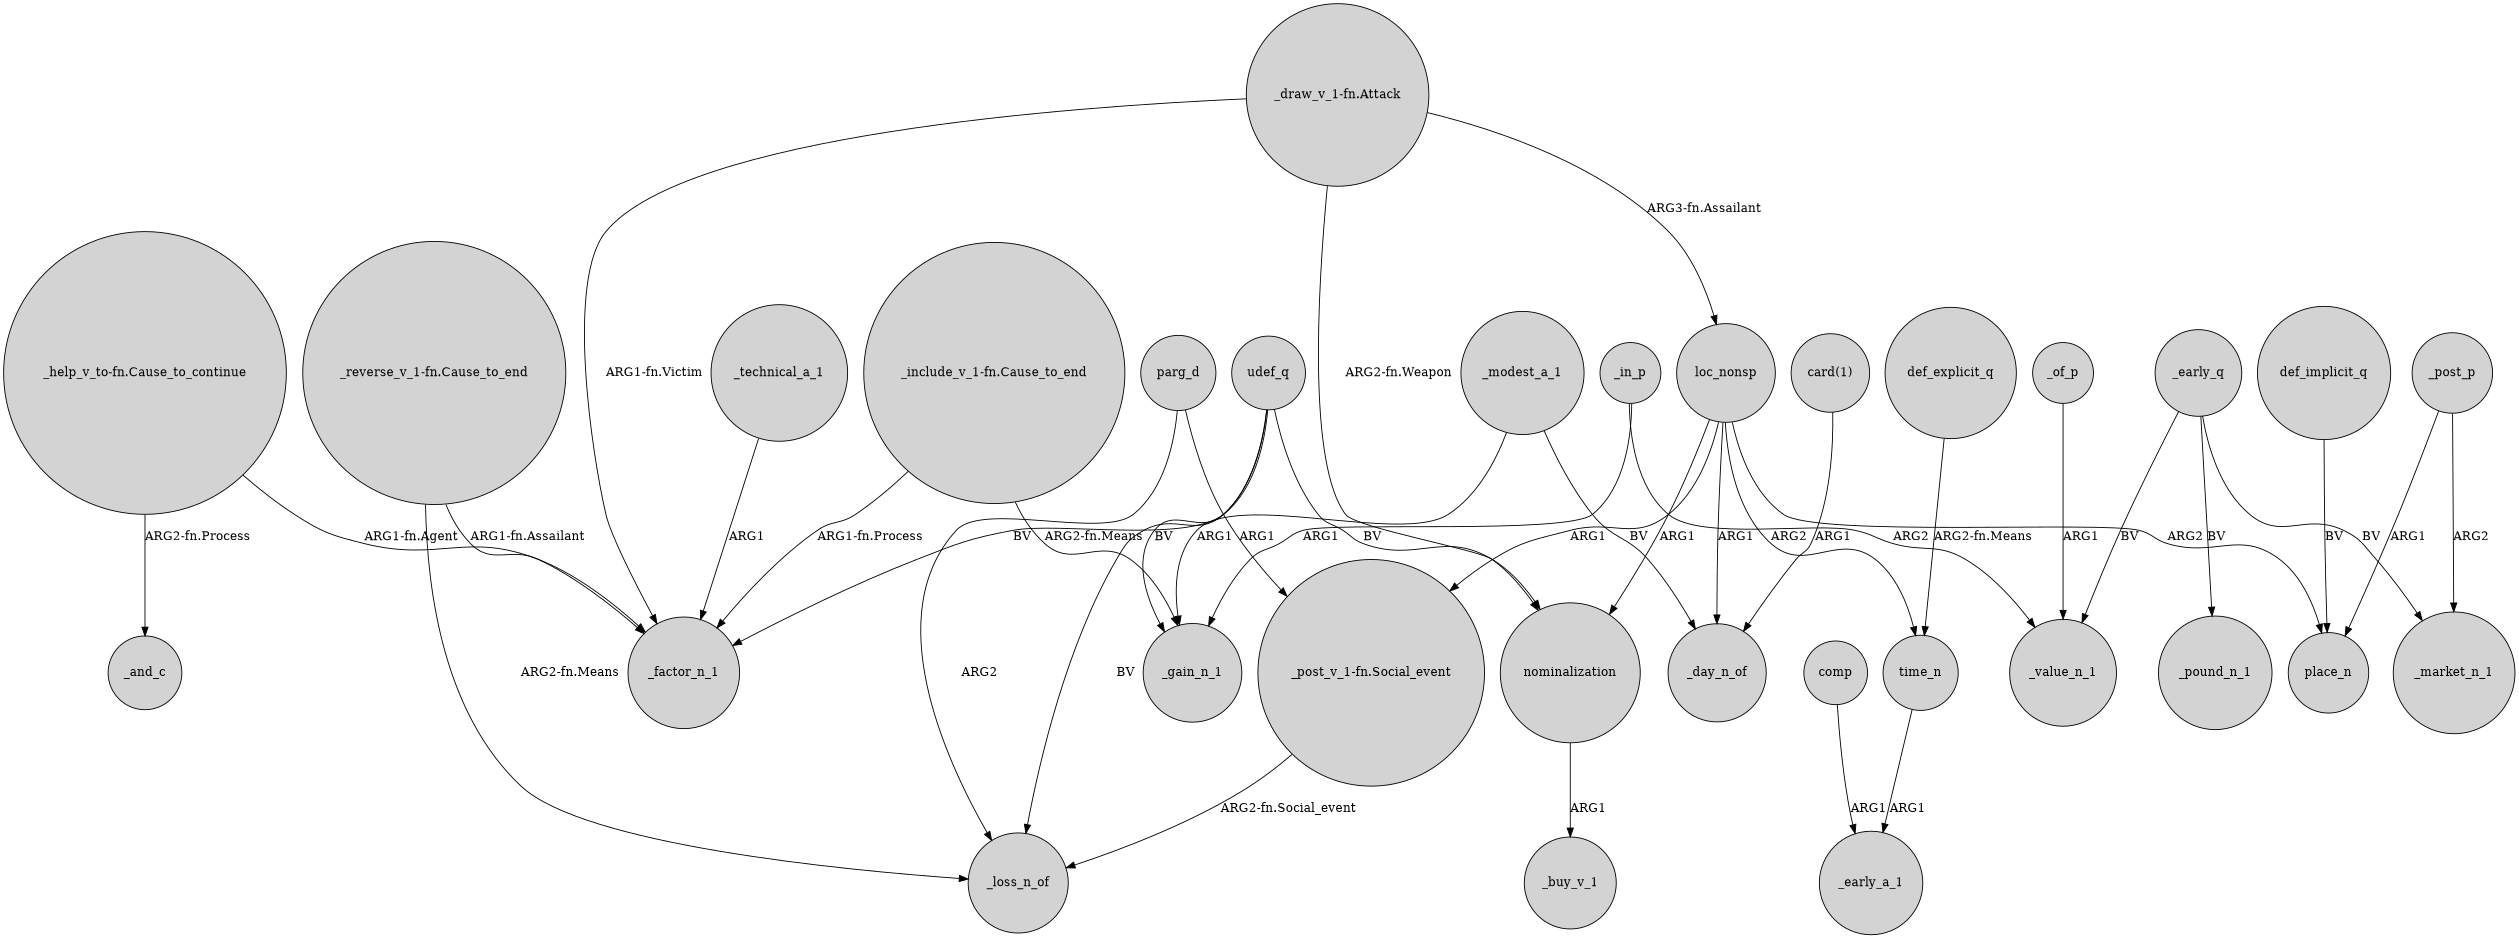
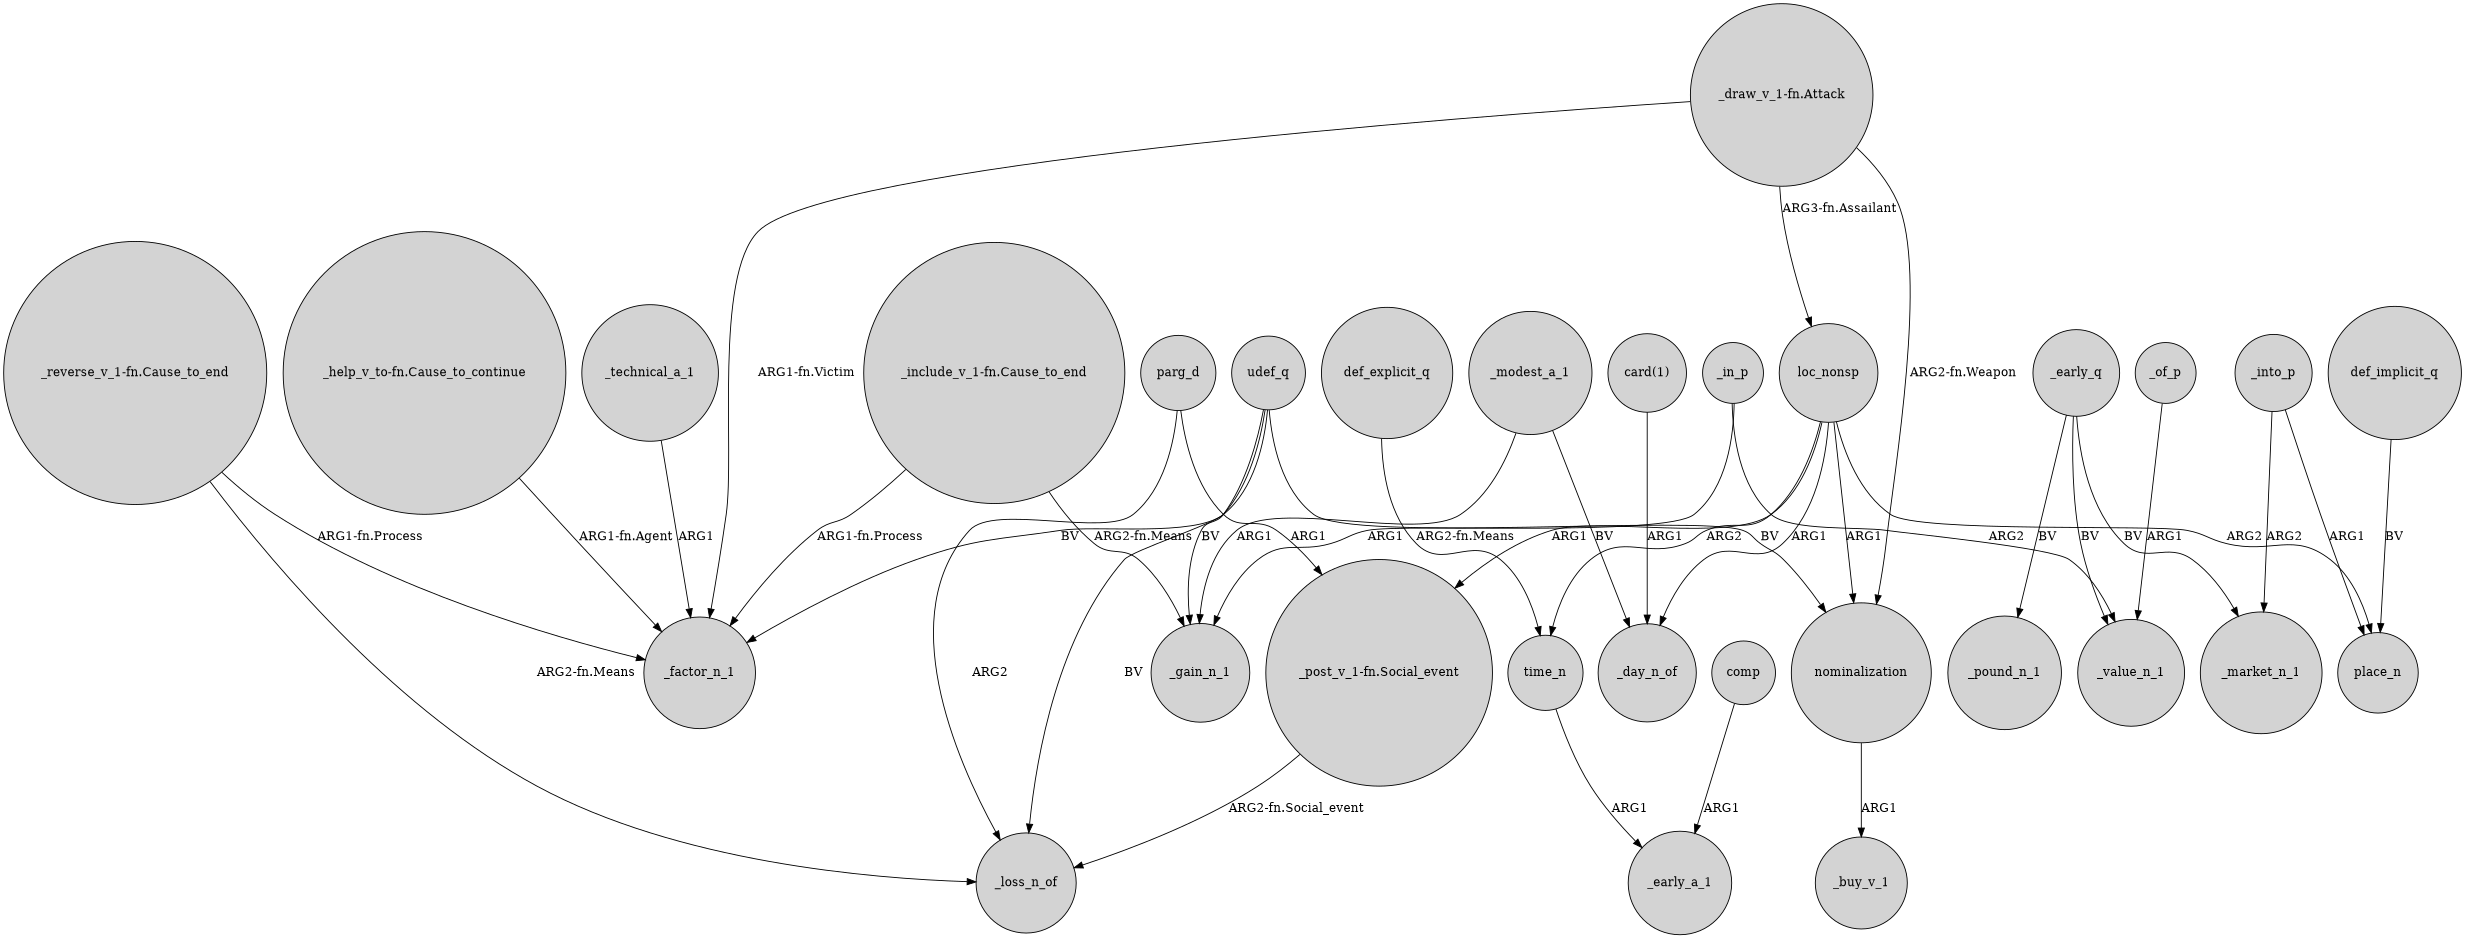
(2452, 373) -> (2274, 373)
(528, 537) -> (371, 537)
(145, 673) -> none
